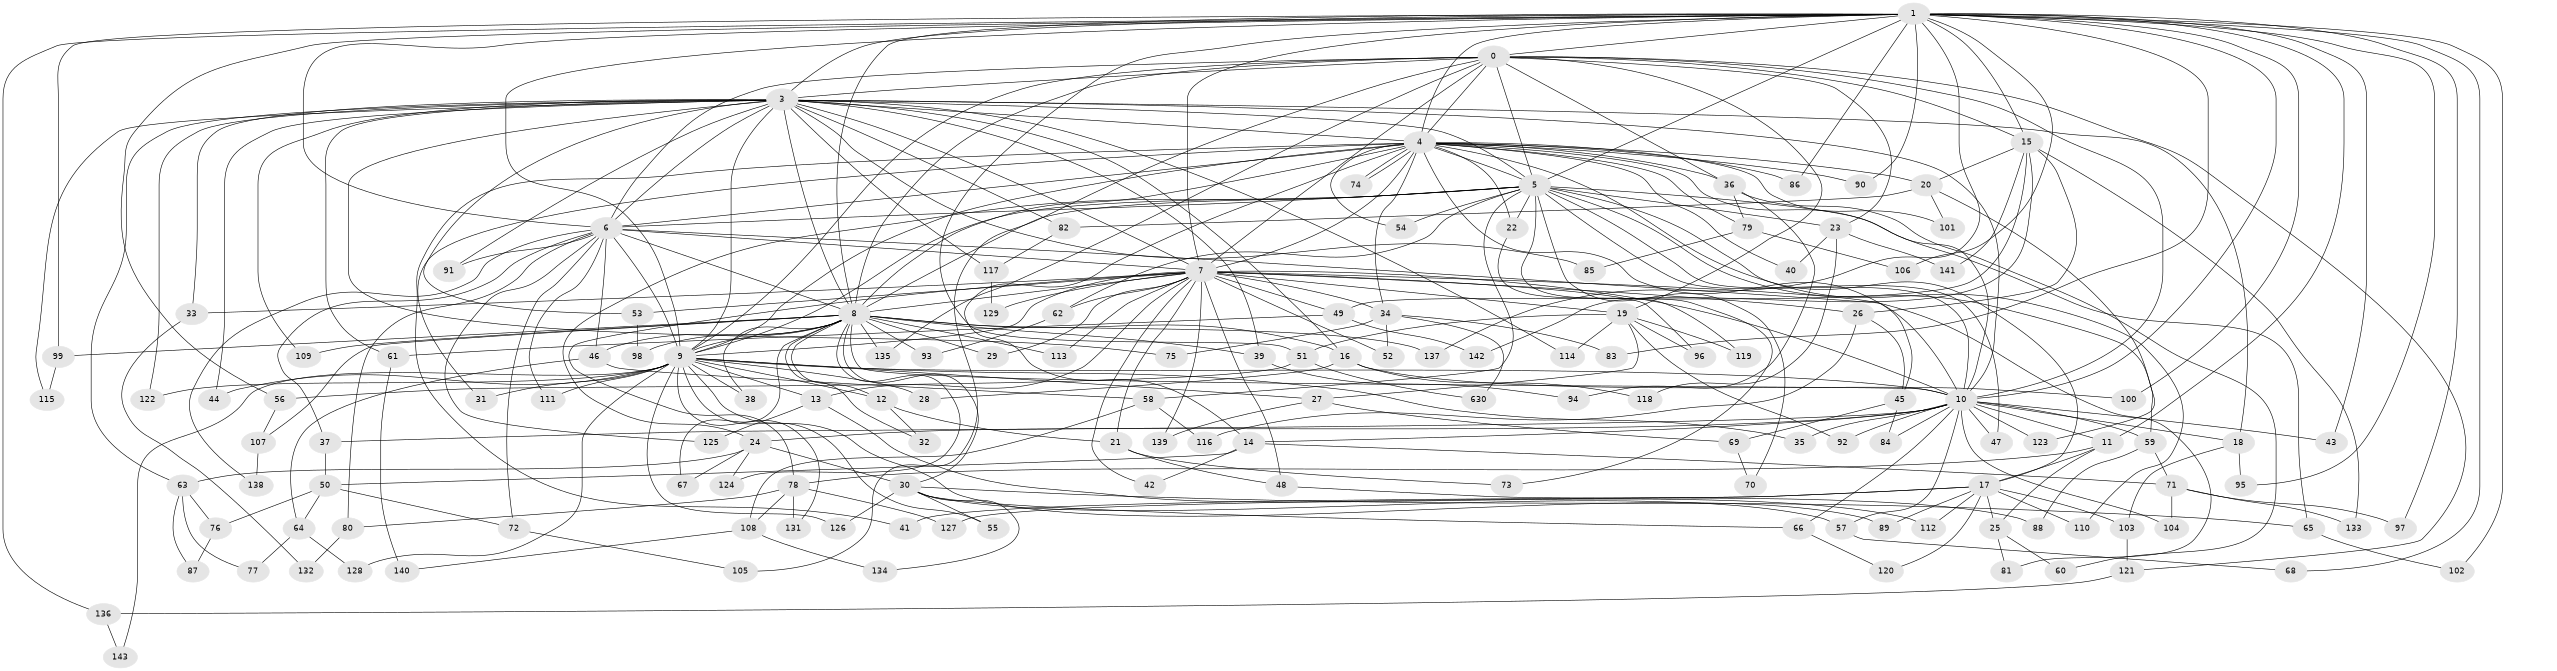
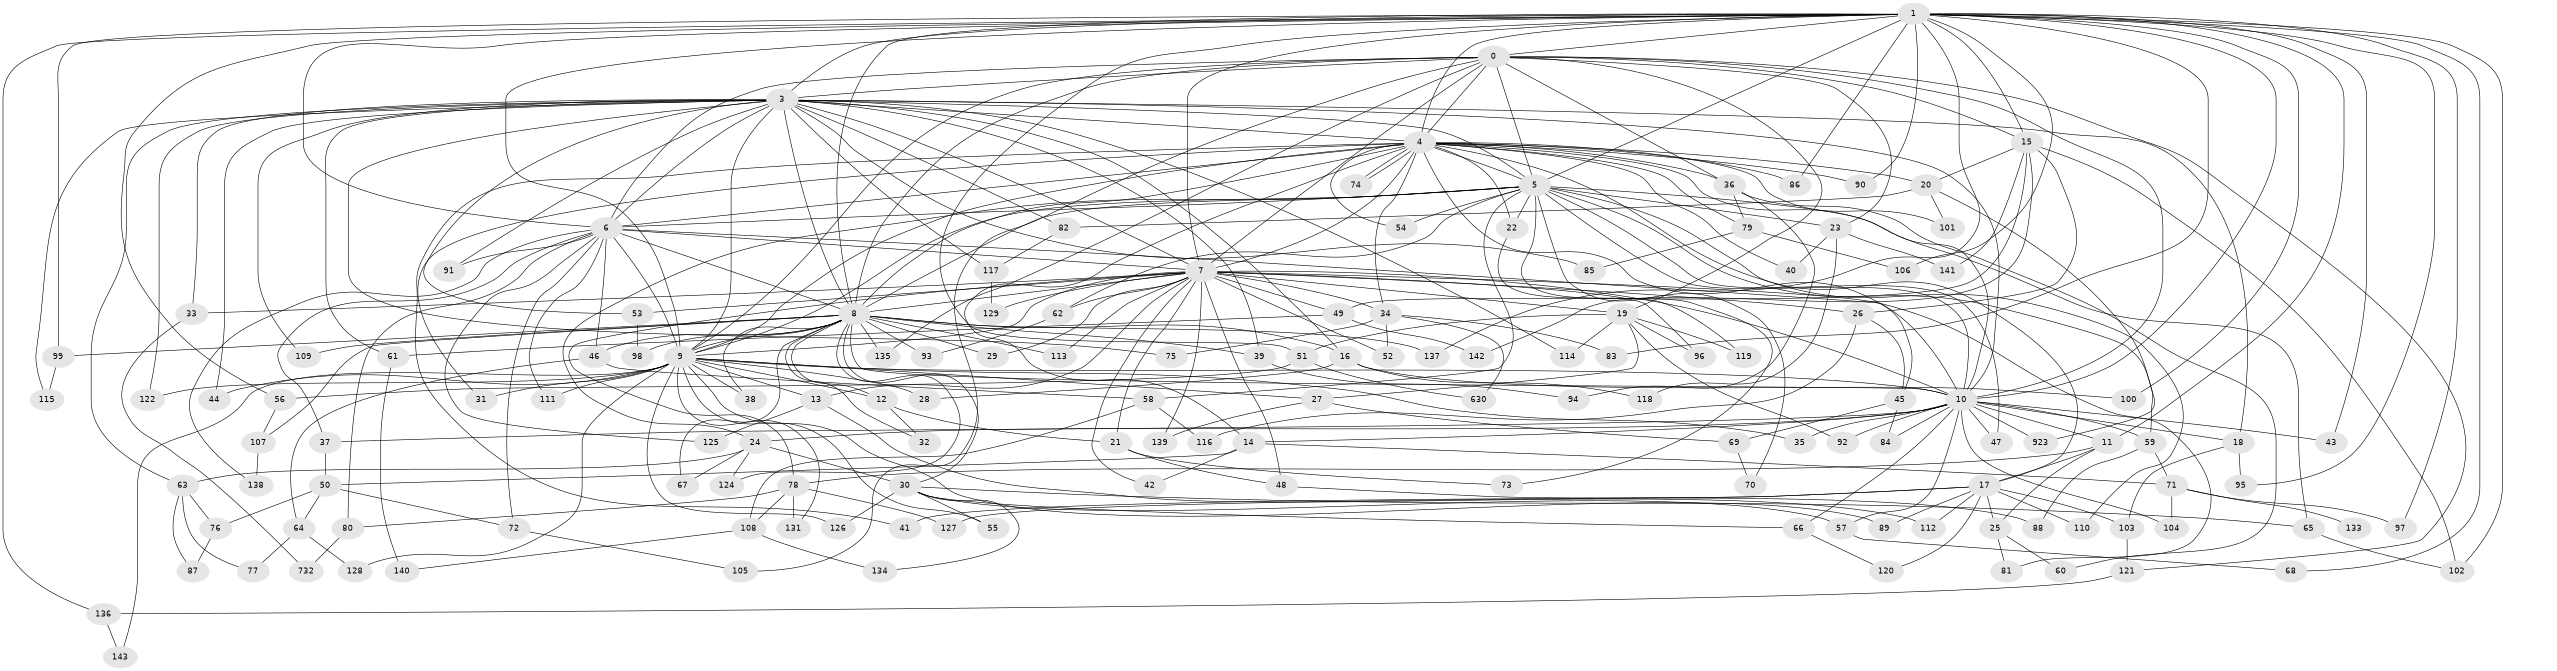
(2262, 303) -> (2293, 310)
(2041, 443) -> (2041, 443)
(306, 571) -> (306, 571)
